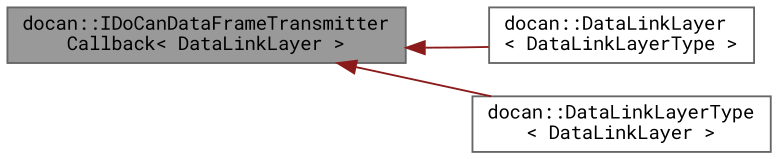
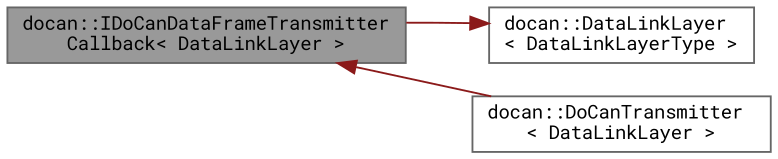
(457, 47) -> (438, 23)
(622, 124) -> (622, 124)
